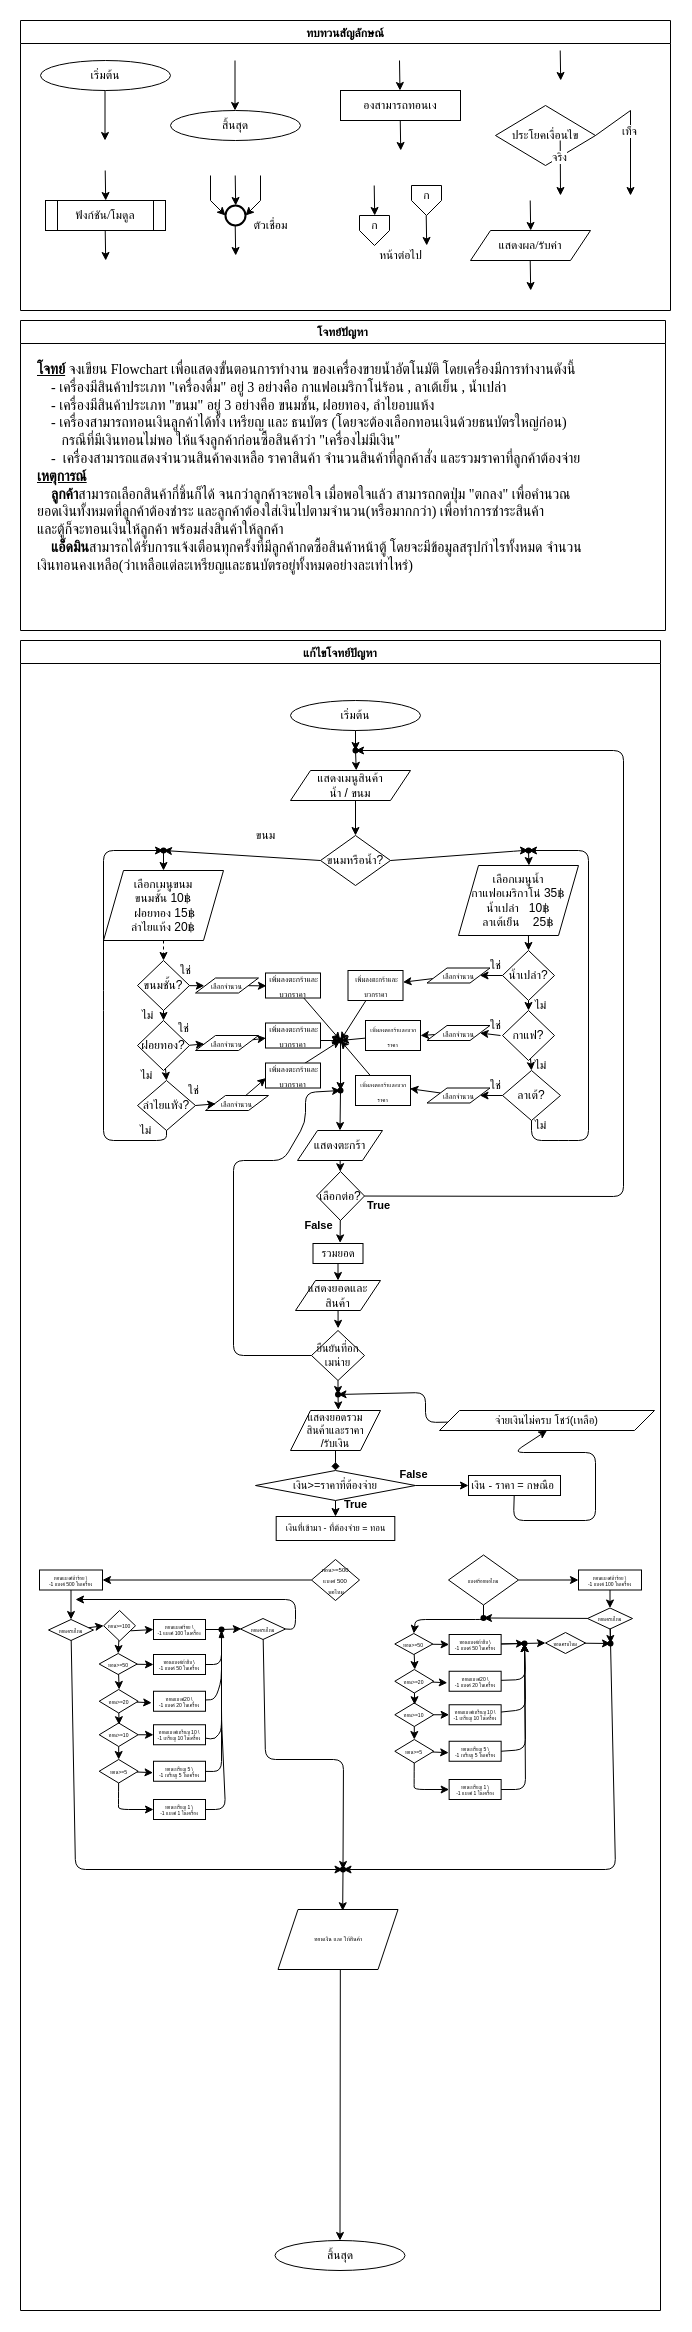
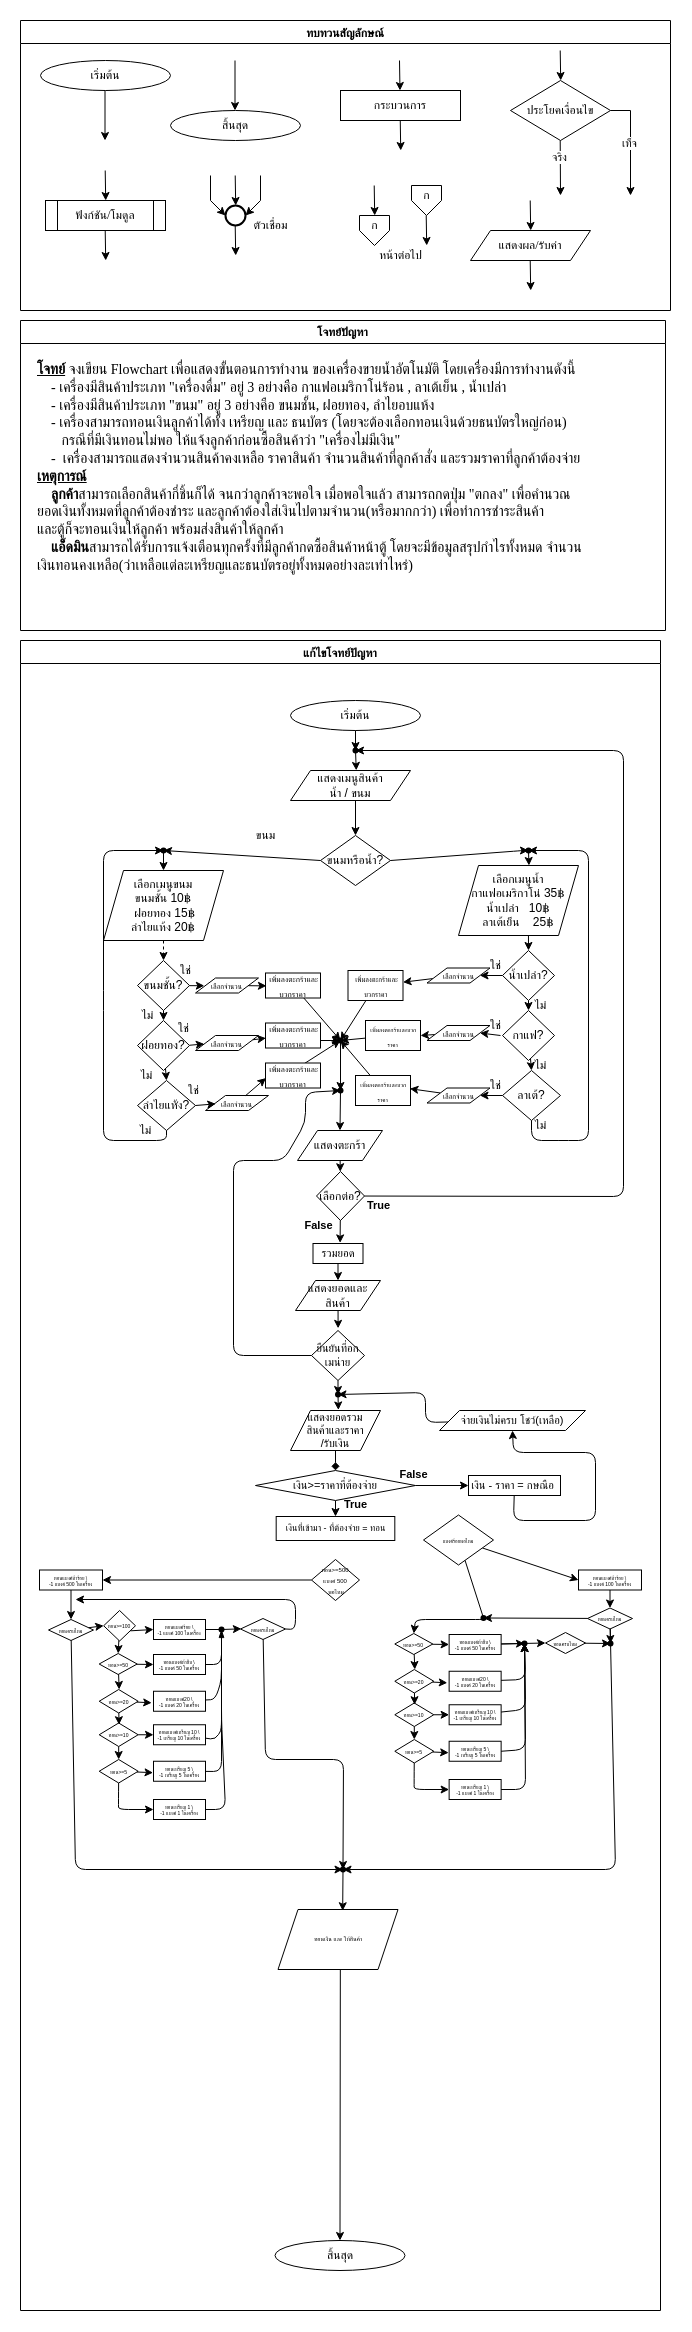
(401, 106) -> (401, 106)
(546, 136) -> (561, 111)
(547, 1421) -> (513, 1421)
(484, 1580) -> (459, 1540)
